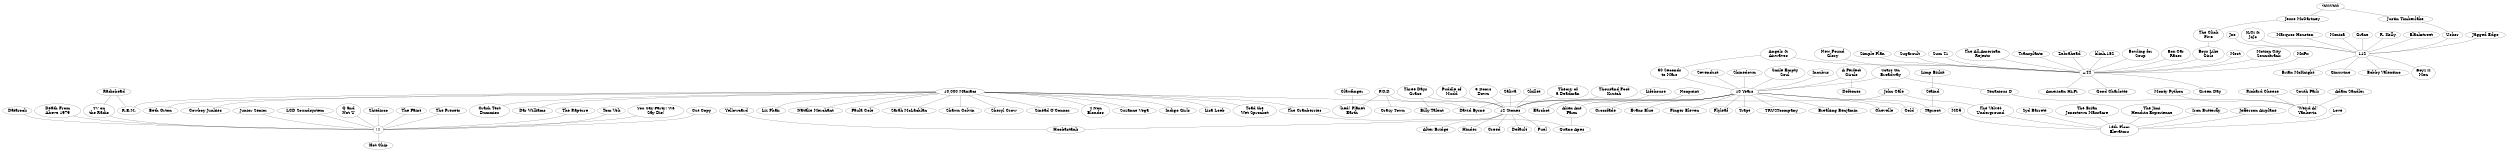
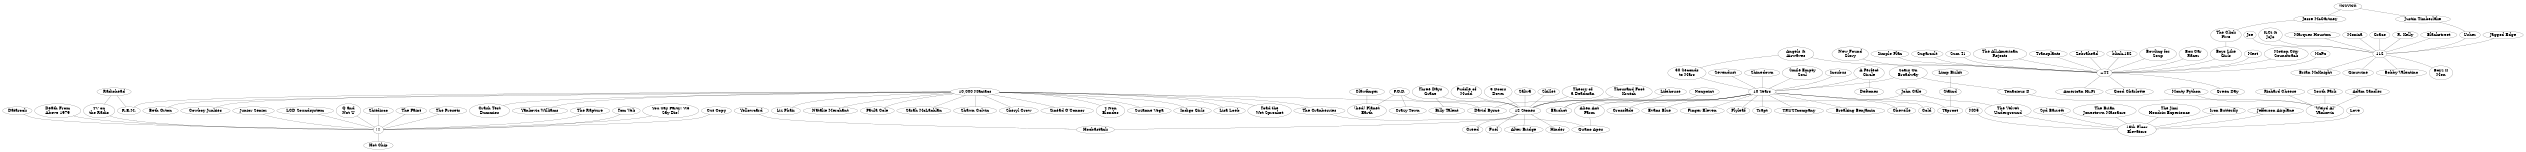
(533, 111) -> (540, 111)
(1520, 130) -> none
